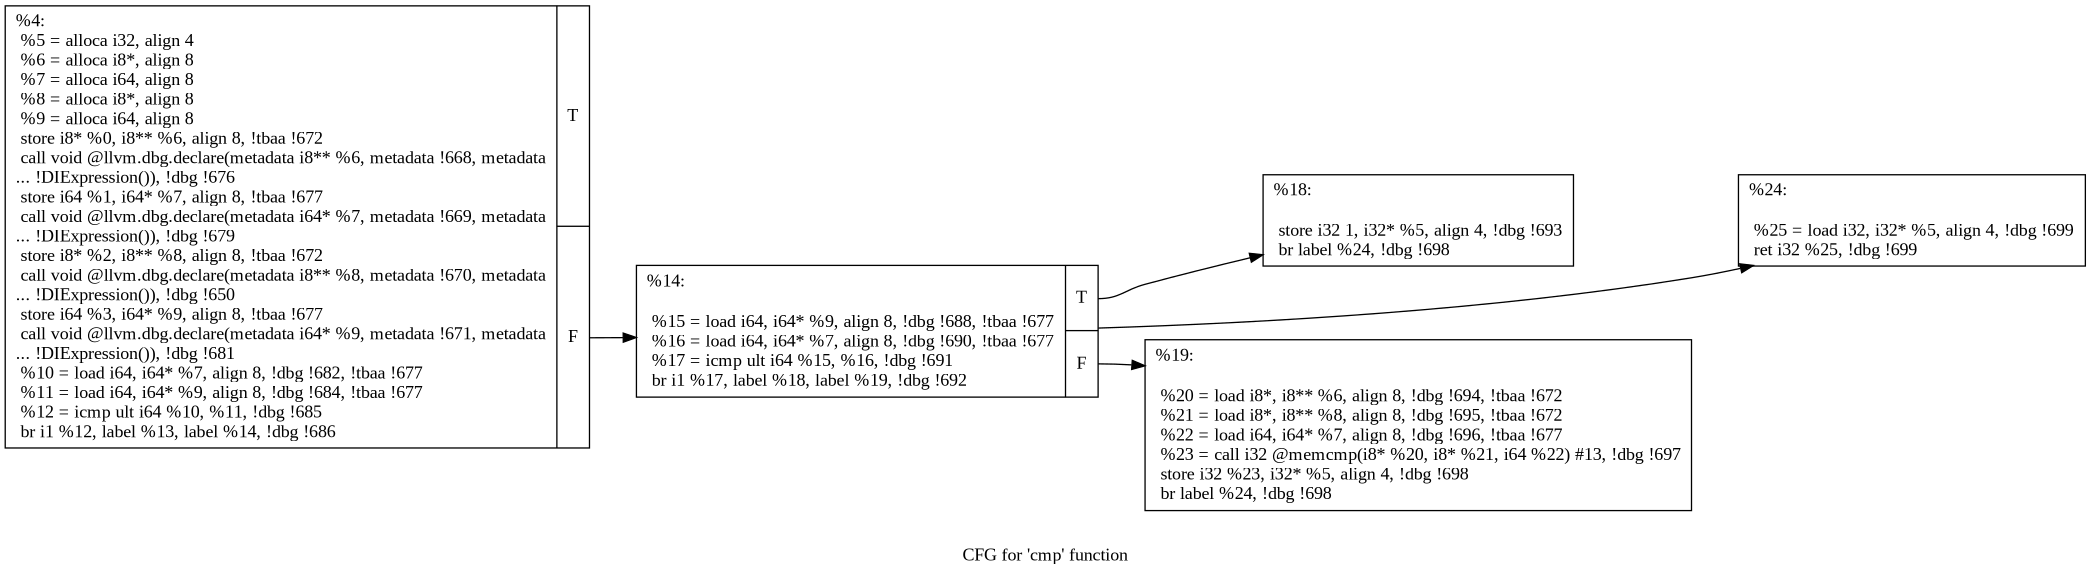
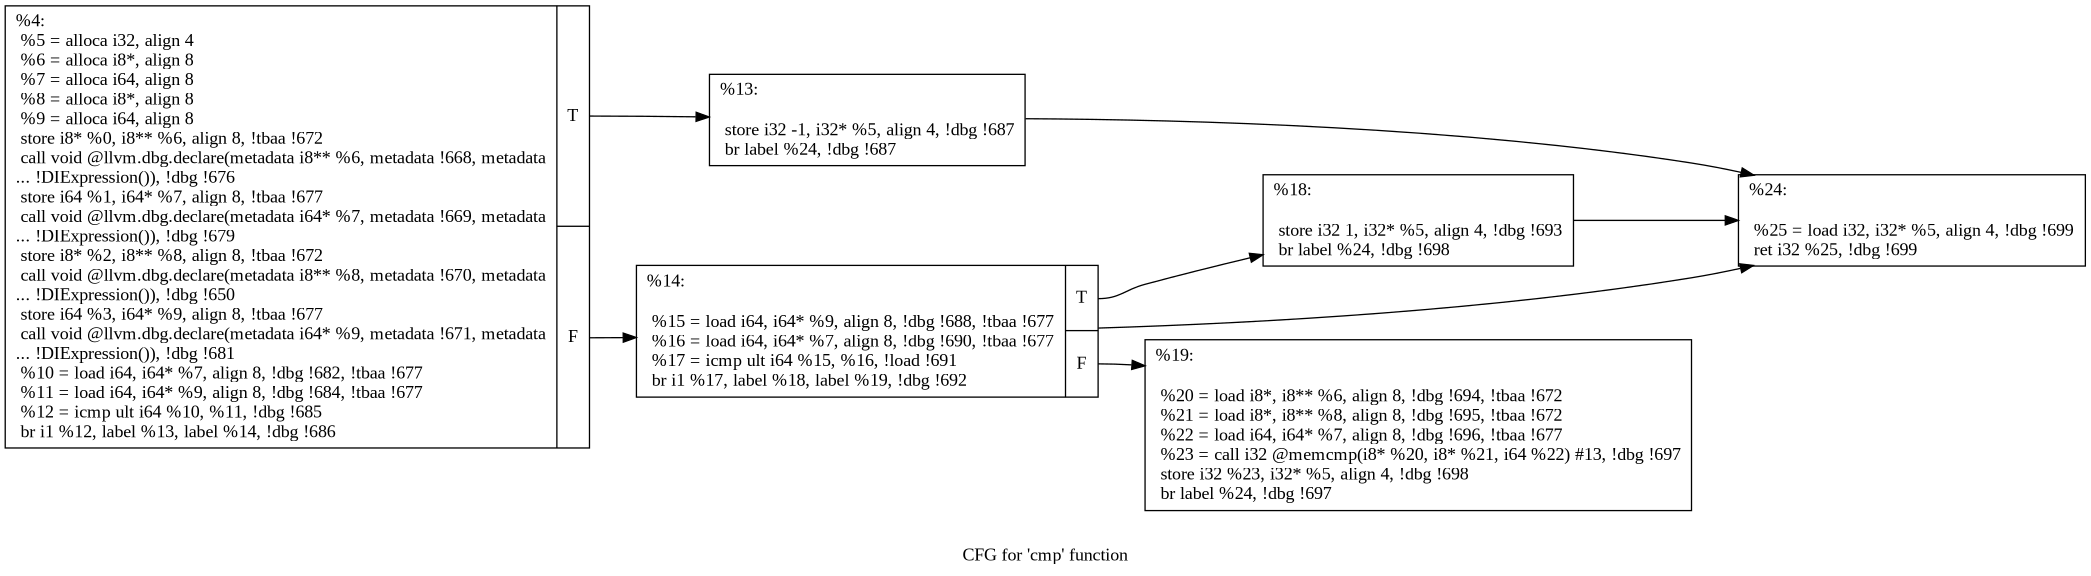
none -> (867, 120)
none -> (1649, 220)
(800, 361) -> (802, 361)
(1244, 494) -> (1244, 494)
